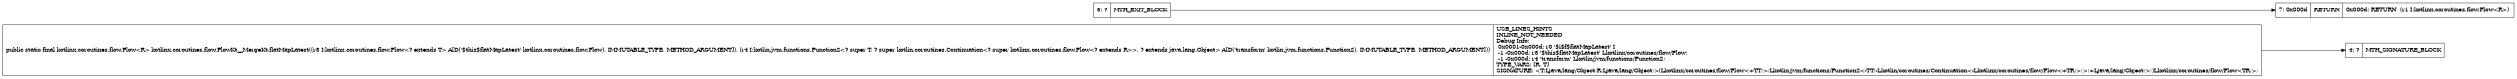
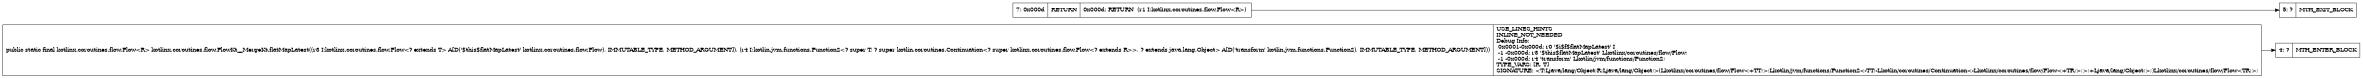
(1721, 10) -> (1763, 10)
(2403, 50) -> (2326, 50)
